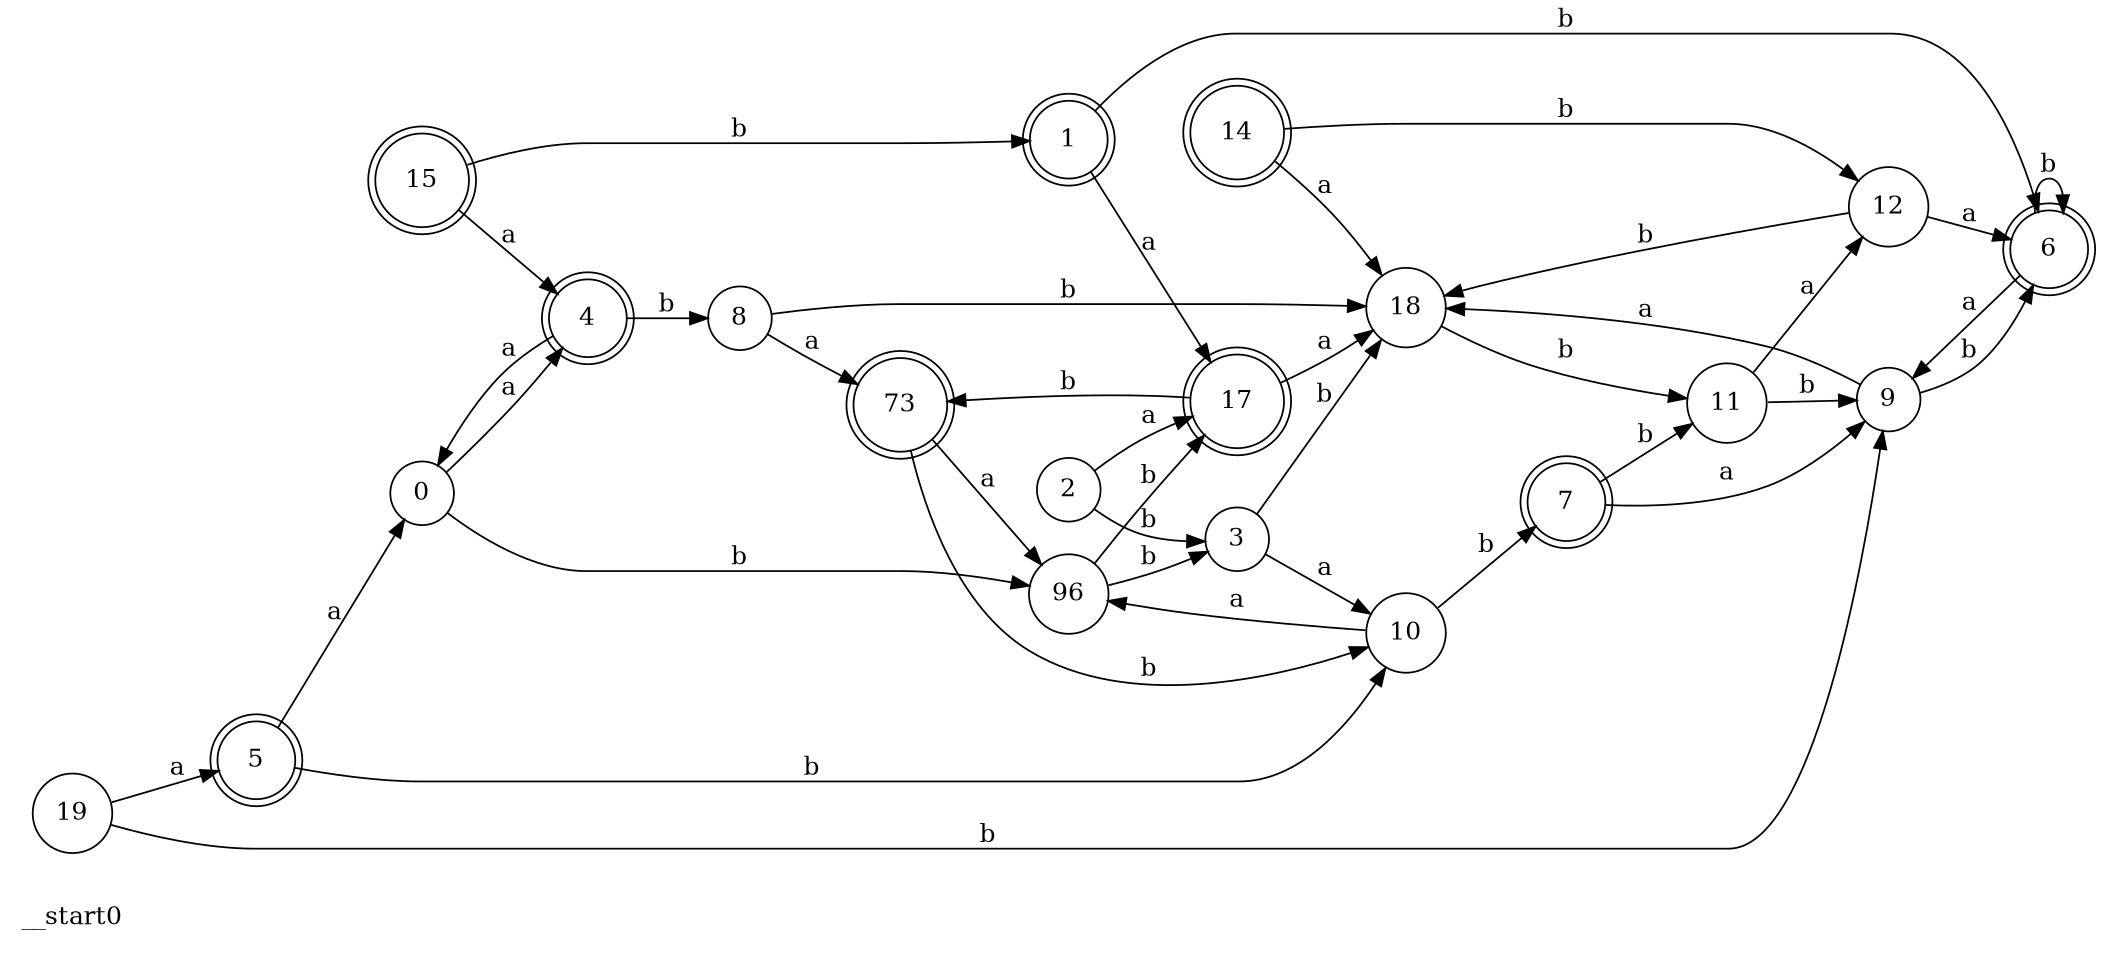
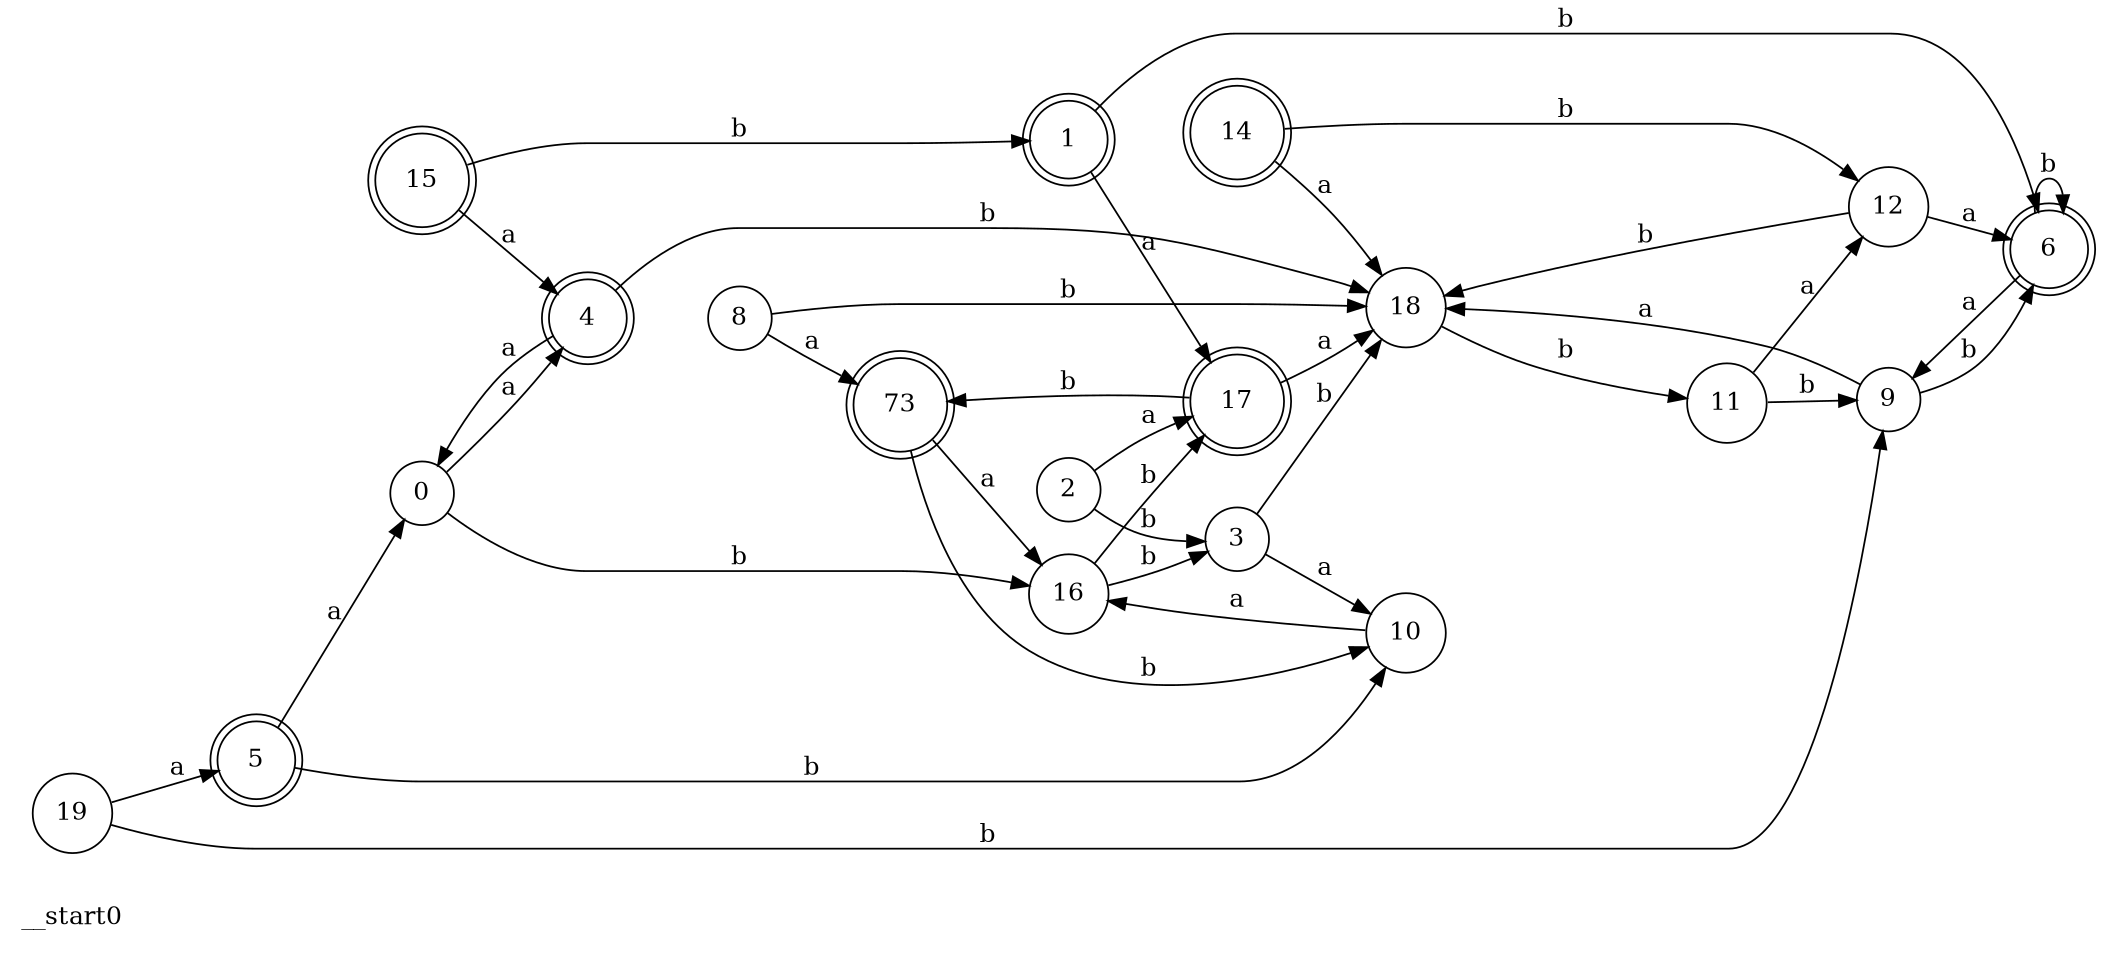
(658, 318) -> (978, 228)
(1566, 502) -> none
(1069, 594) -> (1069, 594)
